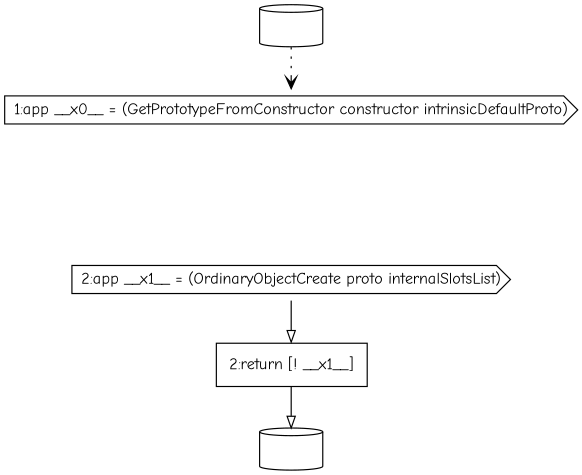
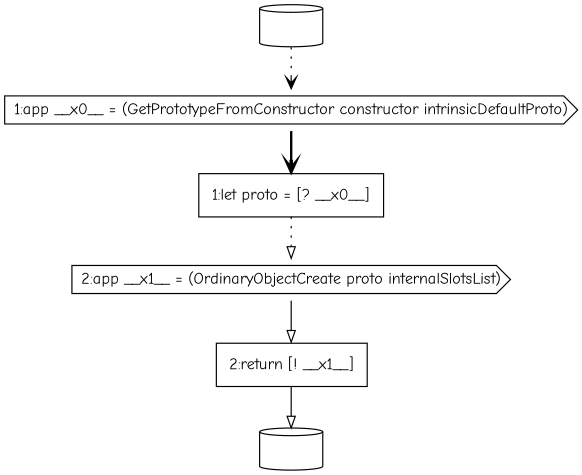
none -> (291, 195)
